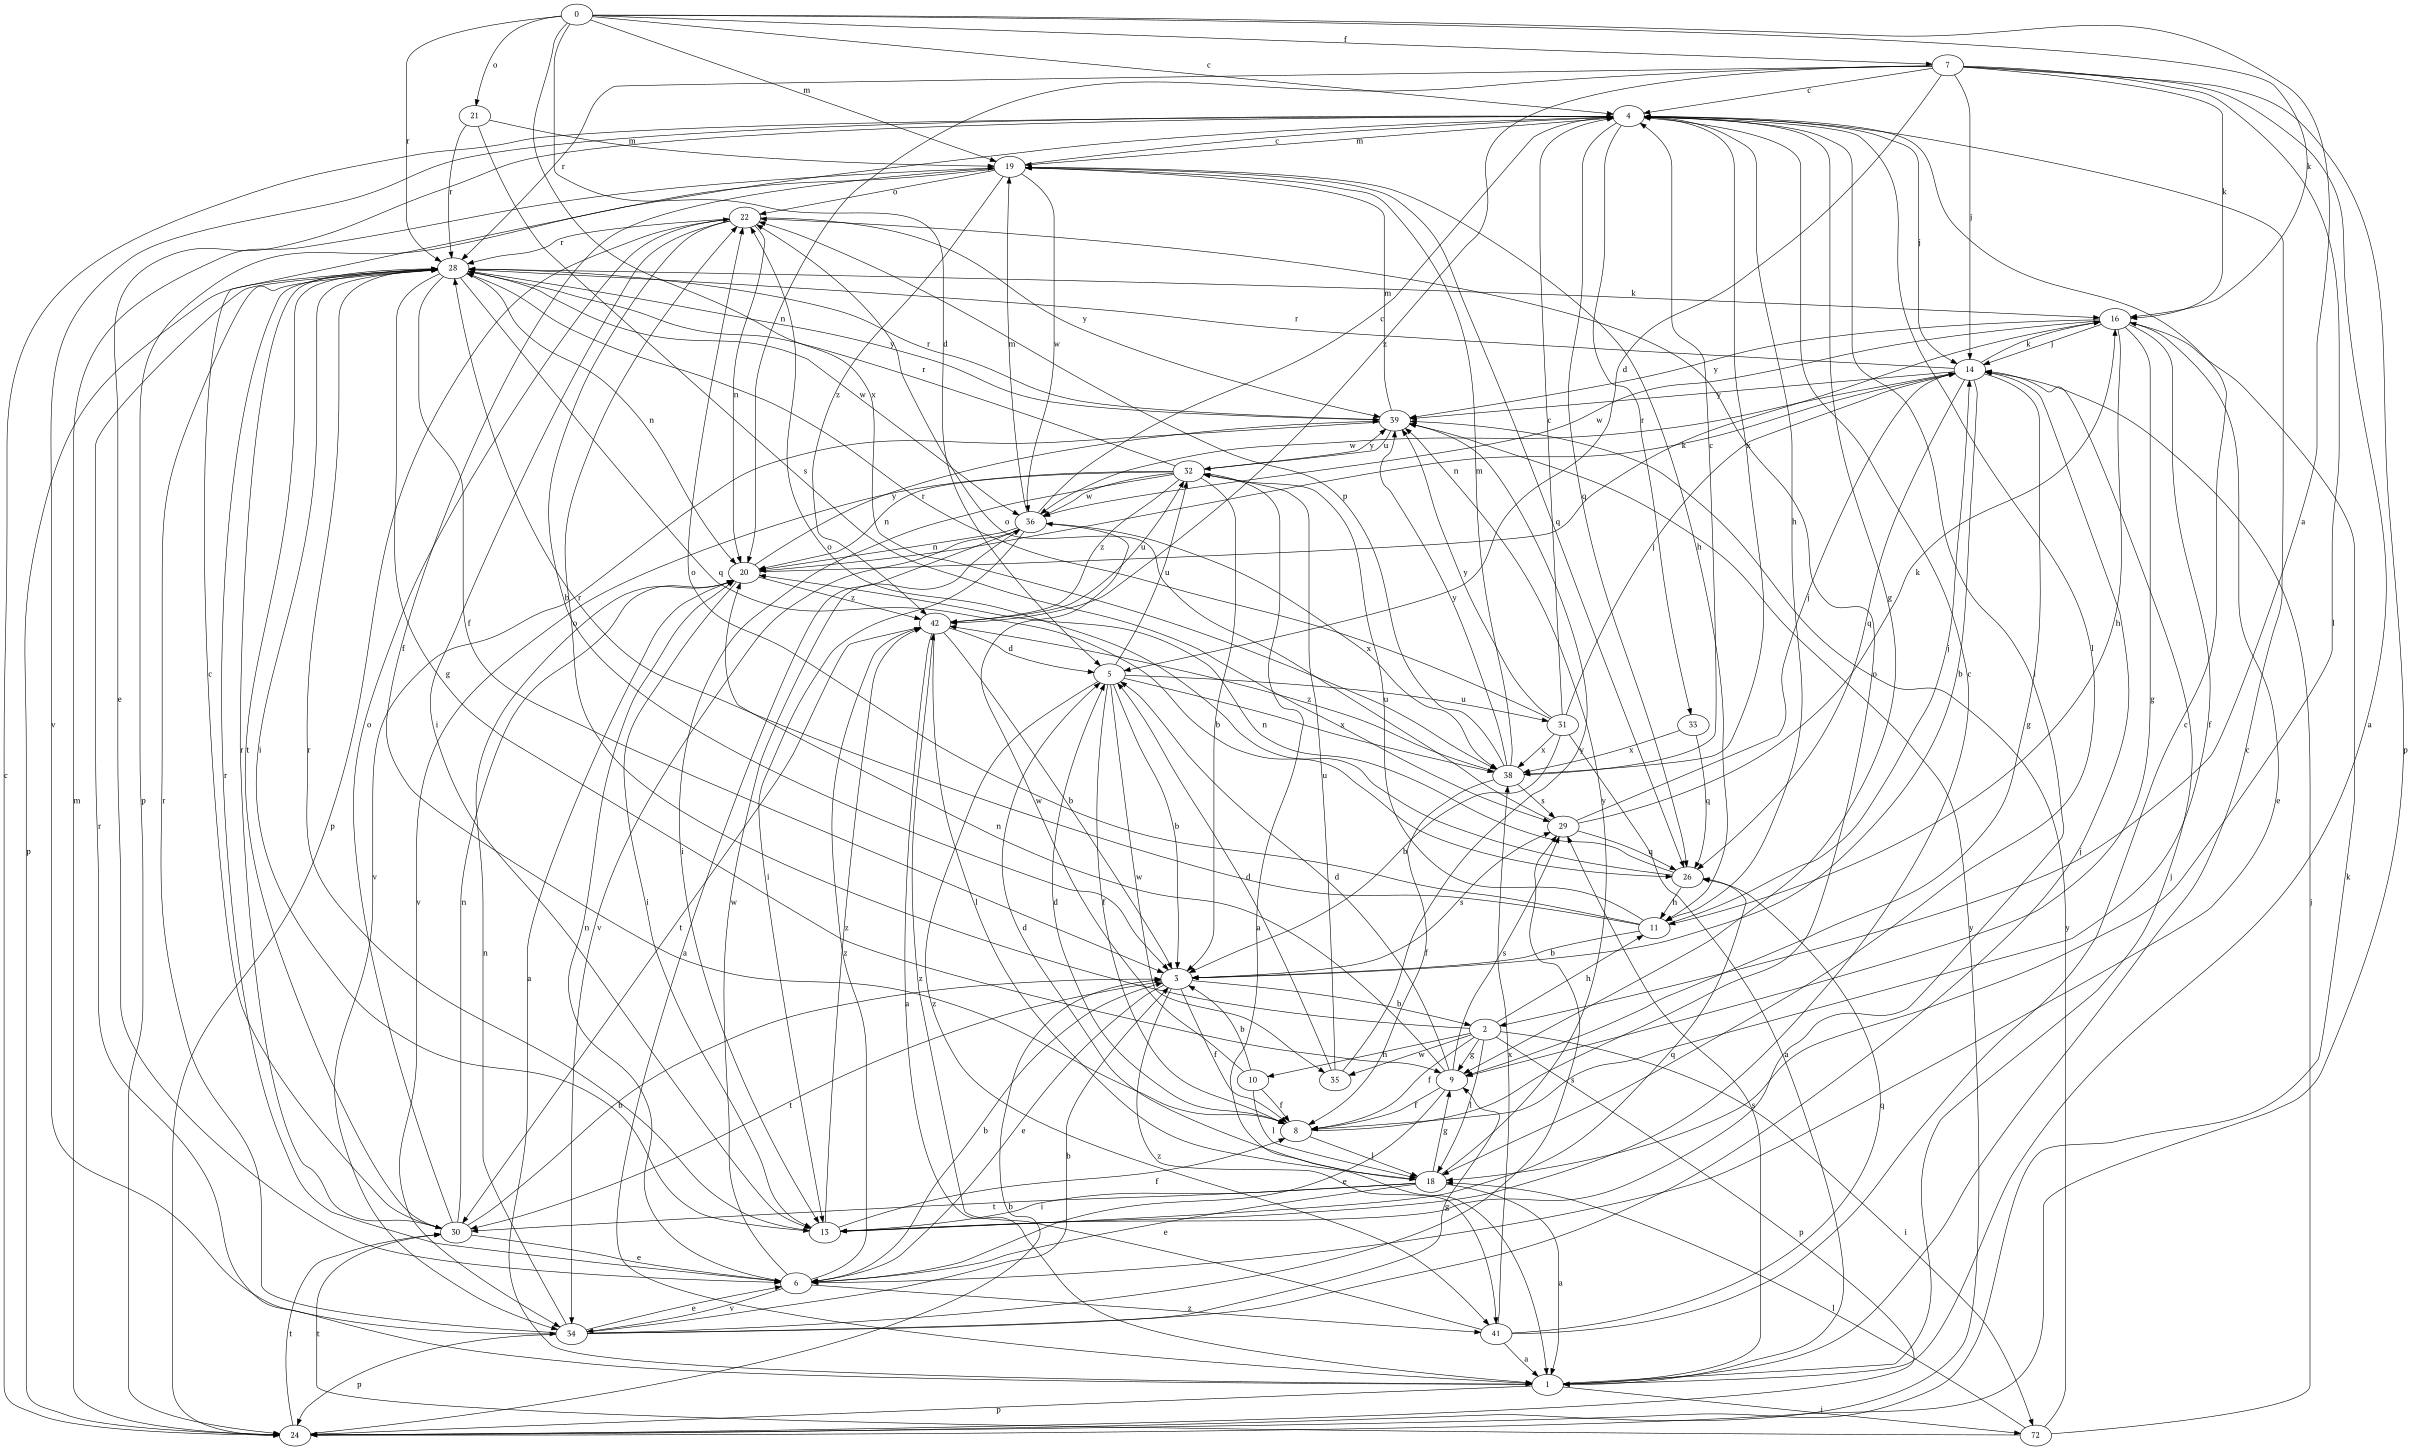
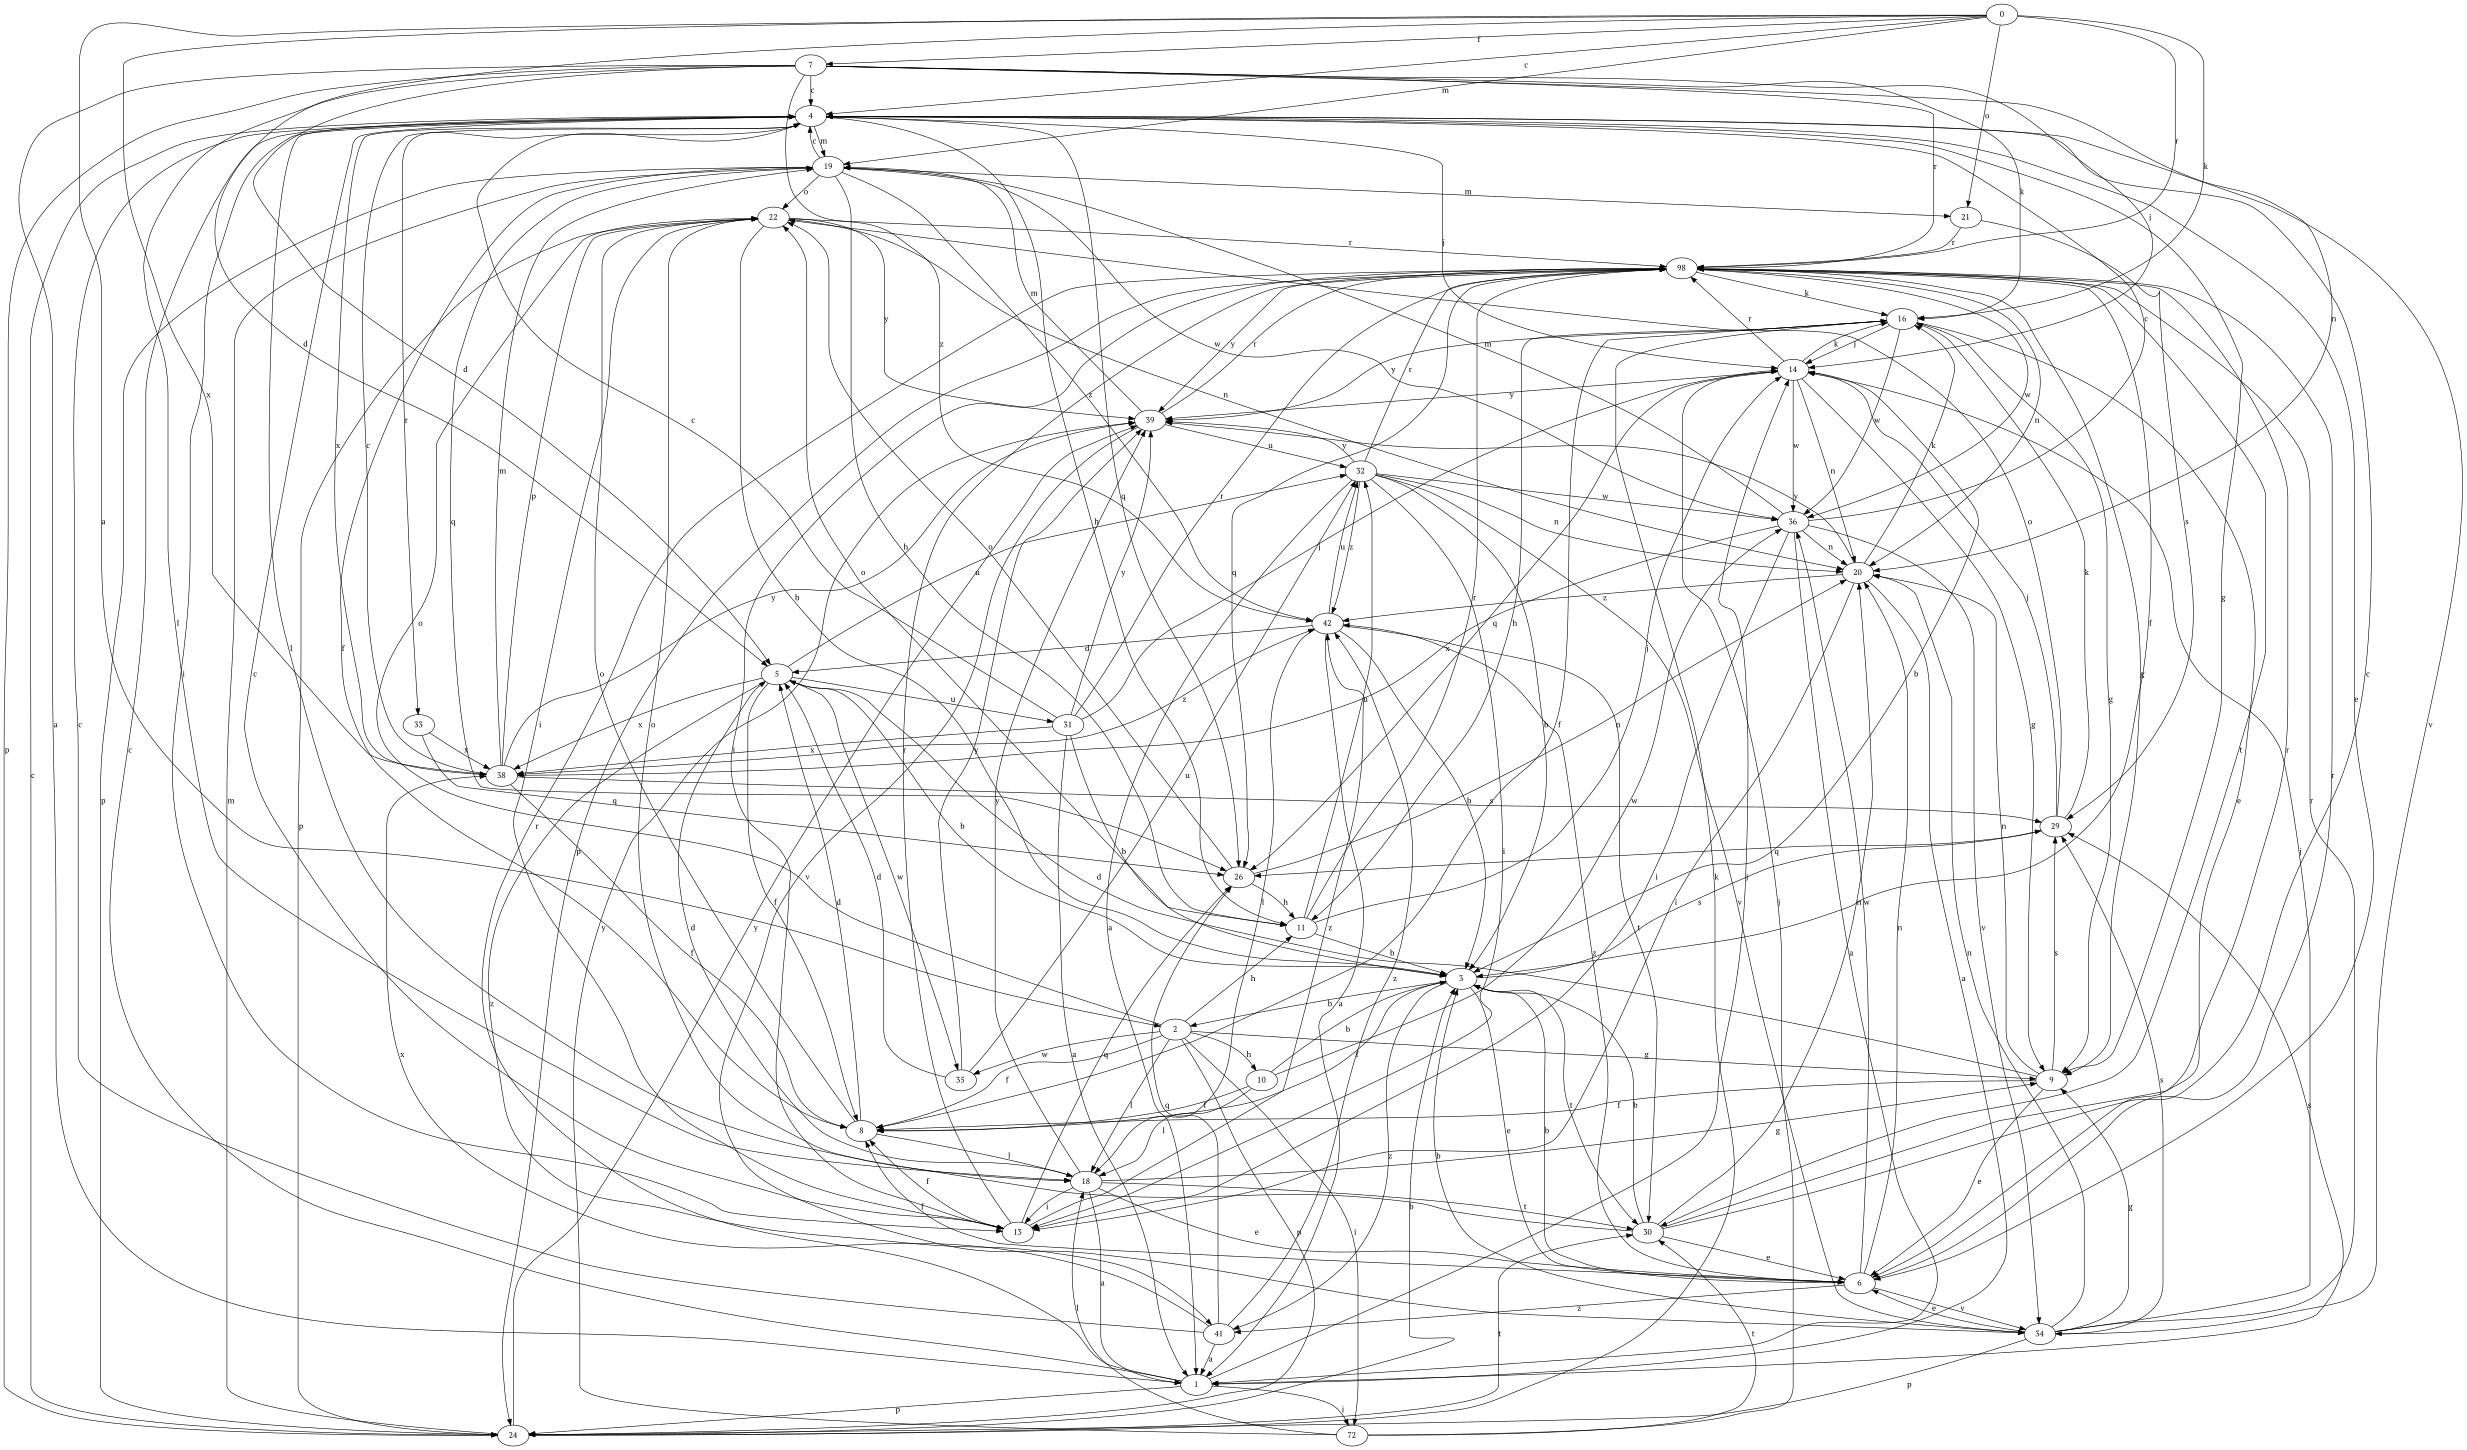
(737, 156) -> (1394, 192)
(453, 268) -> (1682, 268)
none -> (1337, 1261)
